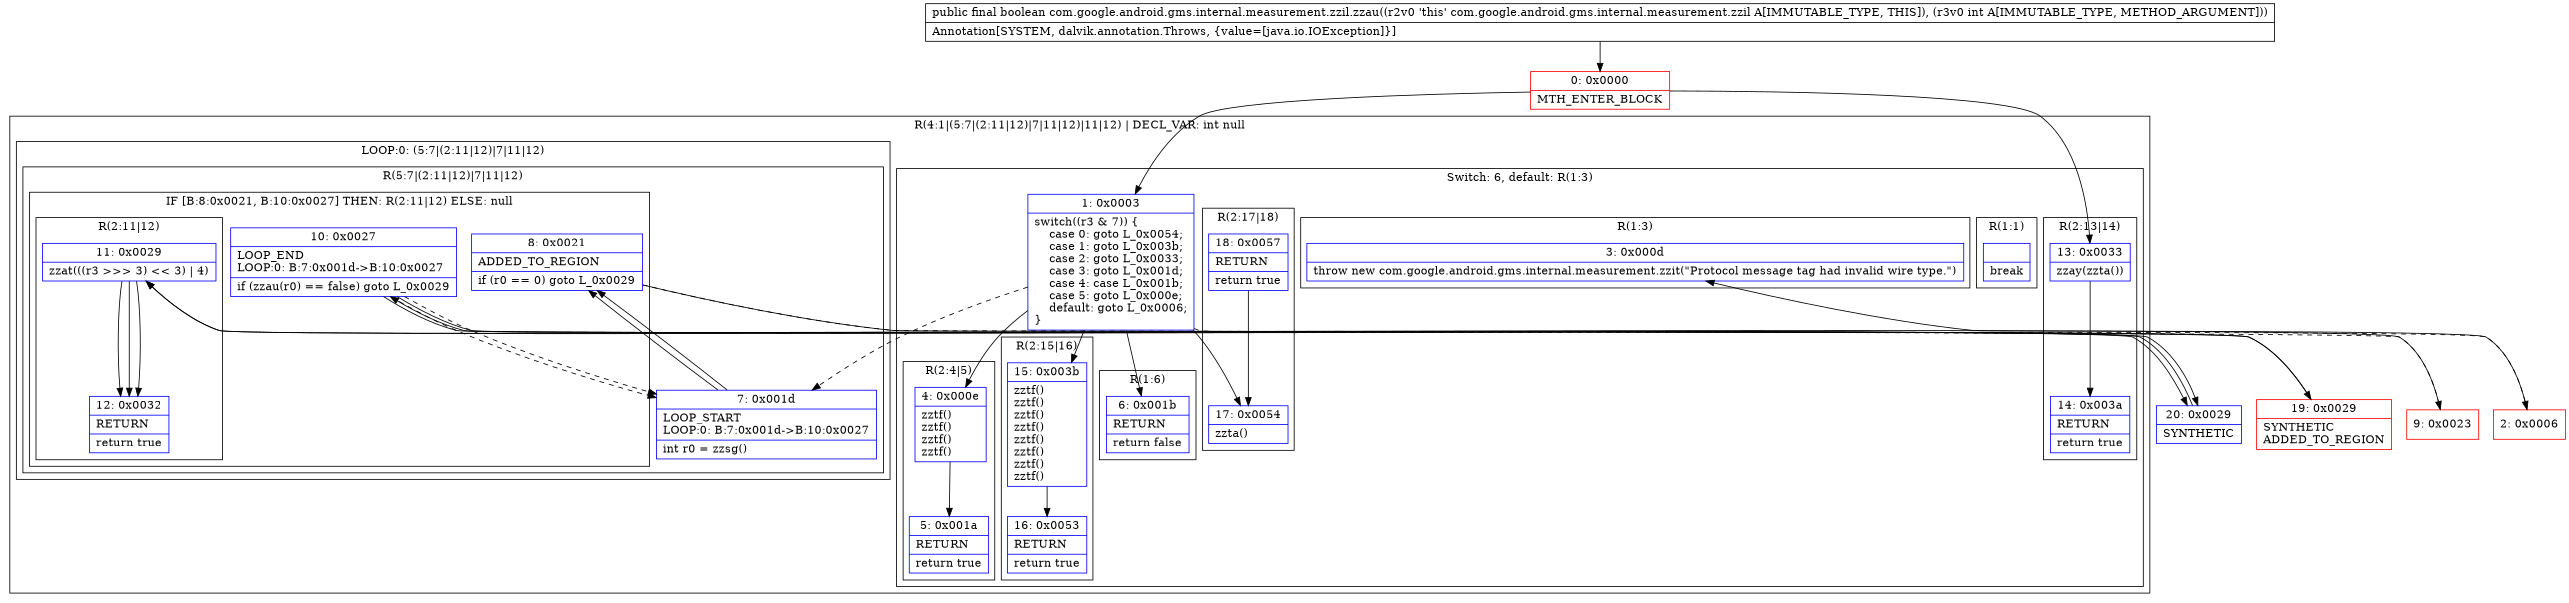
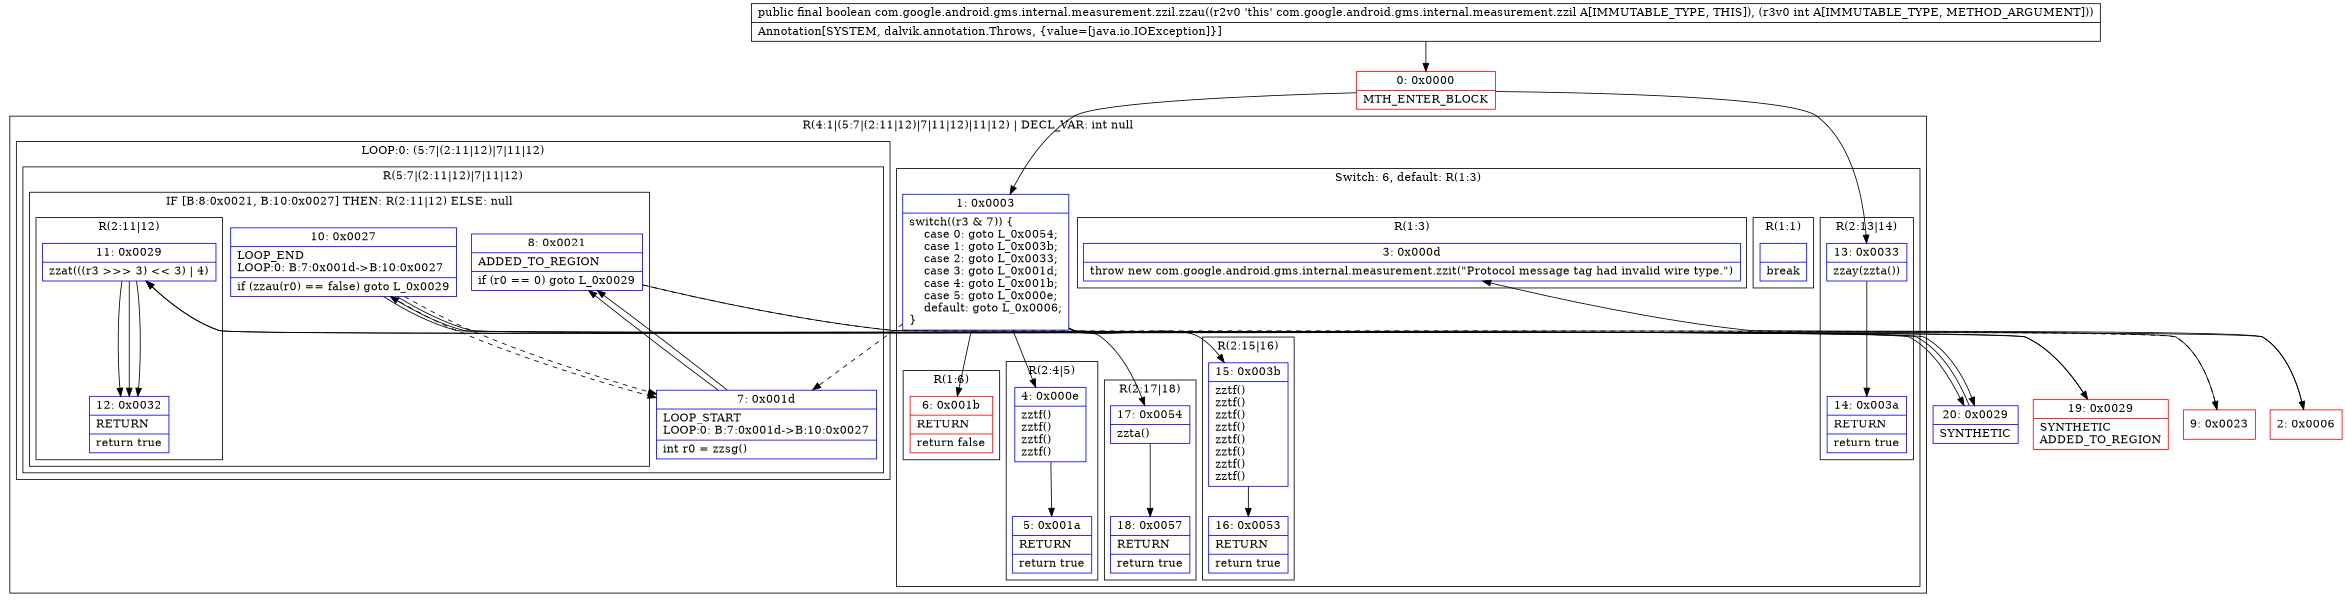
(1109, 283) -> (984, 283)
(1879, 332) -> (1704, 333)
(1248, 344) -> (1150, 476)
(1148, 425) -> (951, 425)
